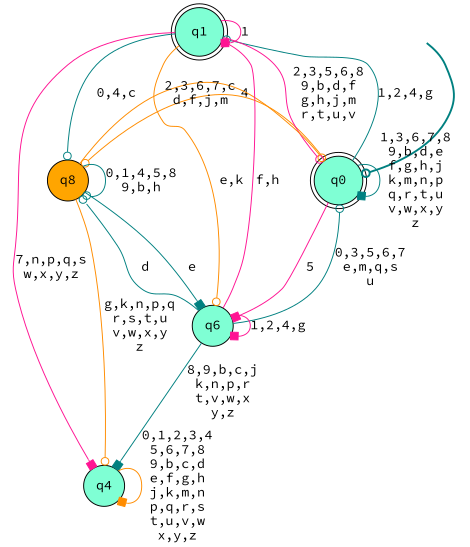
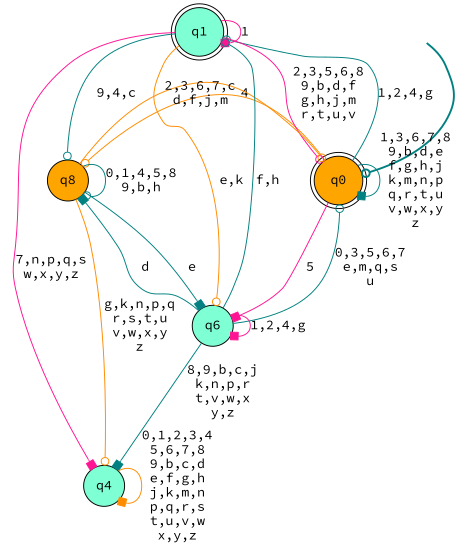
(117, 93) -> (117, 93)
(253, 173) -> (253, 173)
(339, 181) -> (339, 181)
(129, 274) -> (129, 274)
